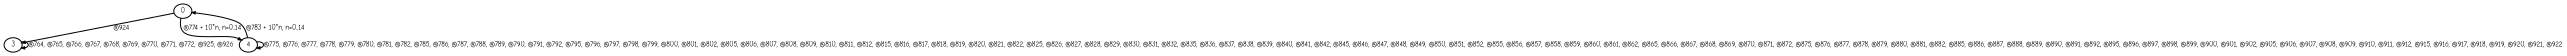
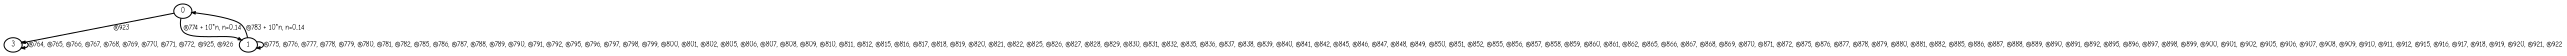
(121, 28) -> (121, 28)
(248, 45) -> (248, 45)
